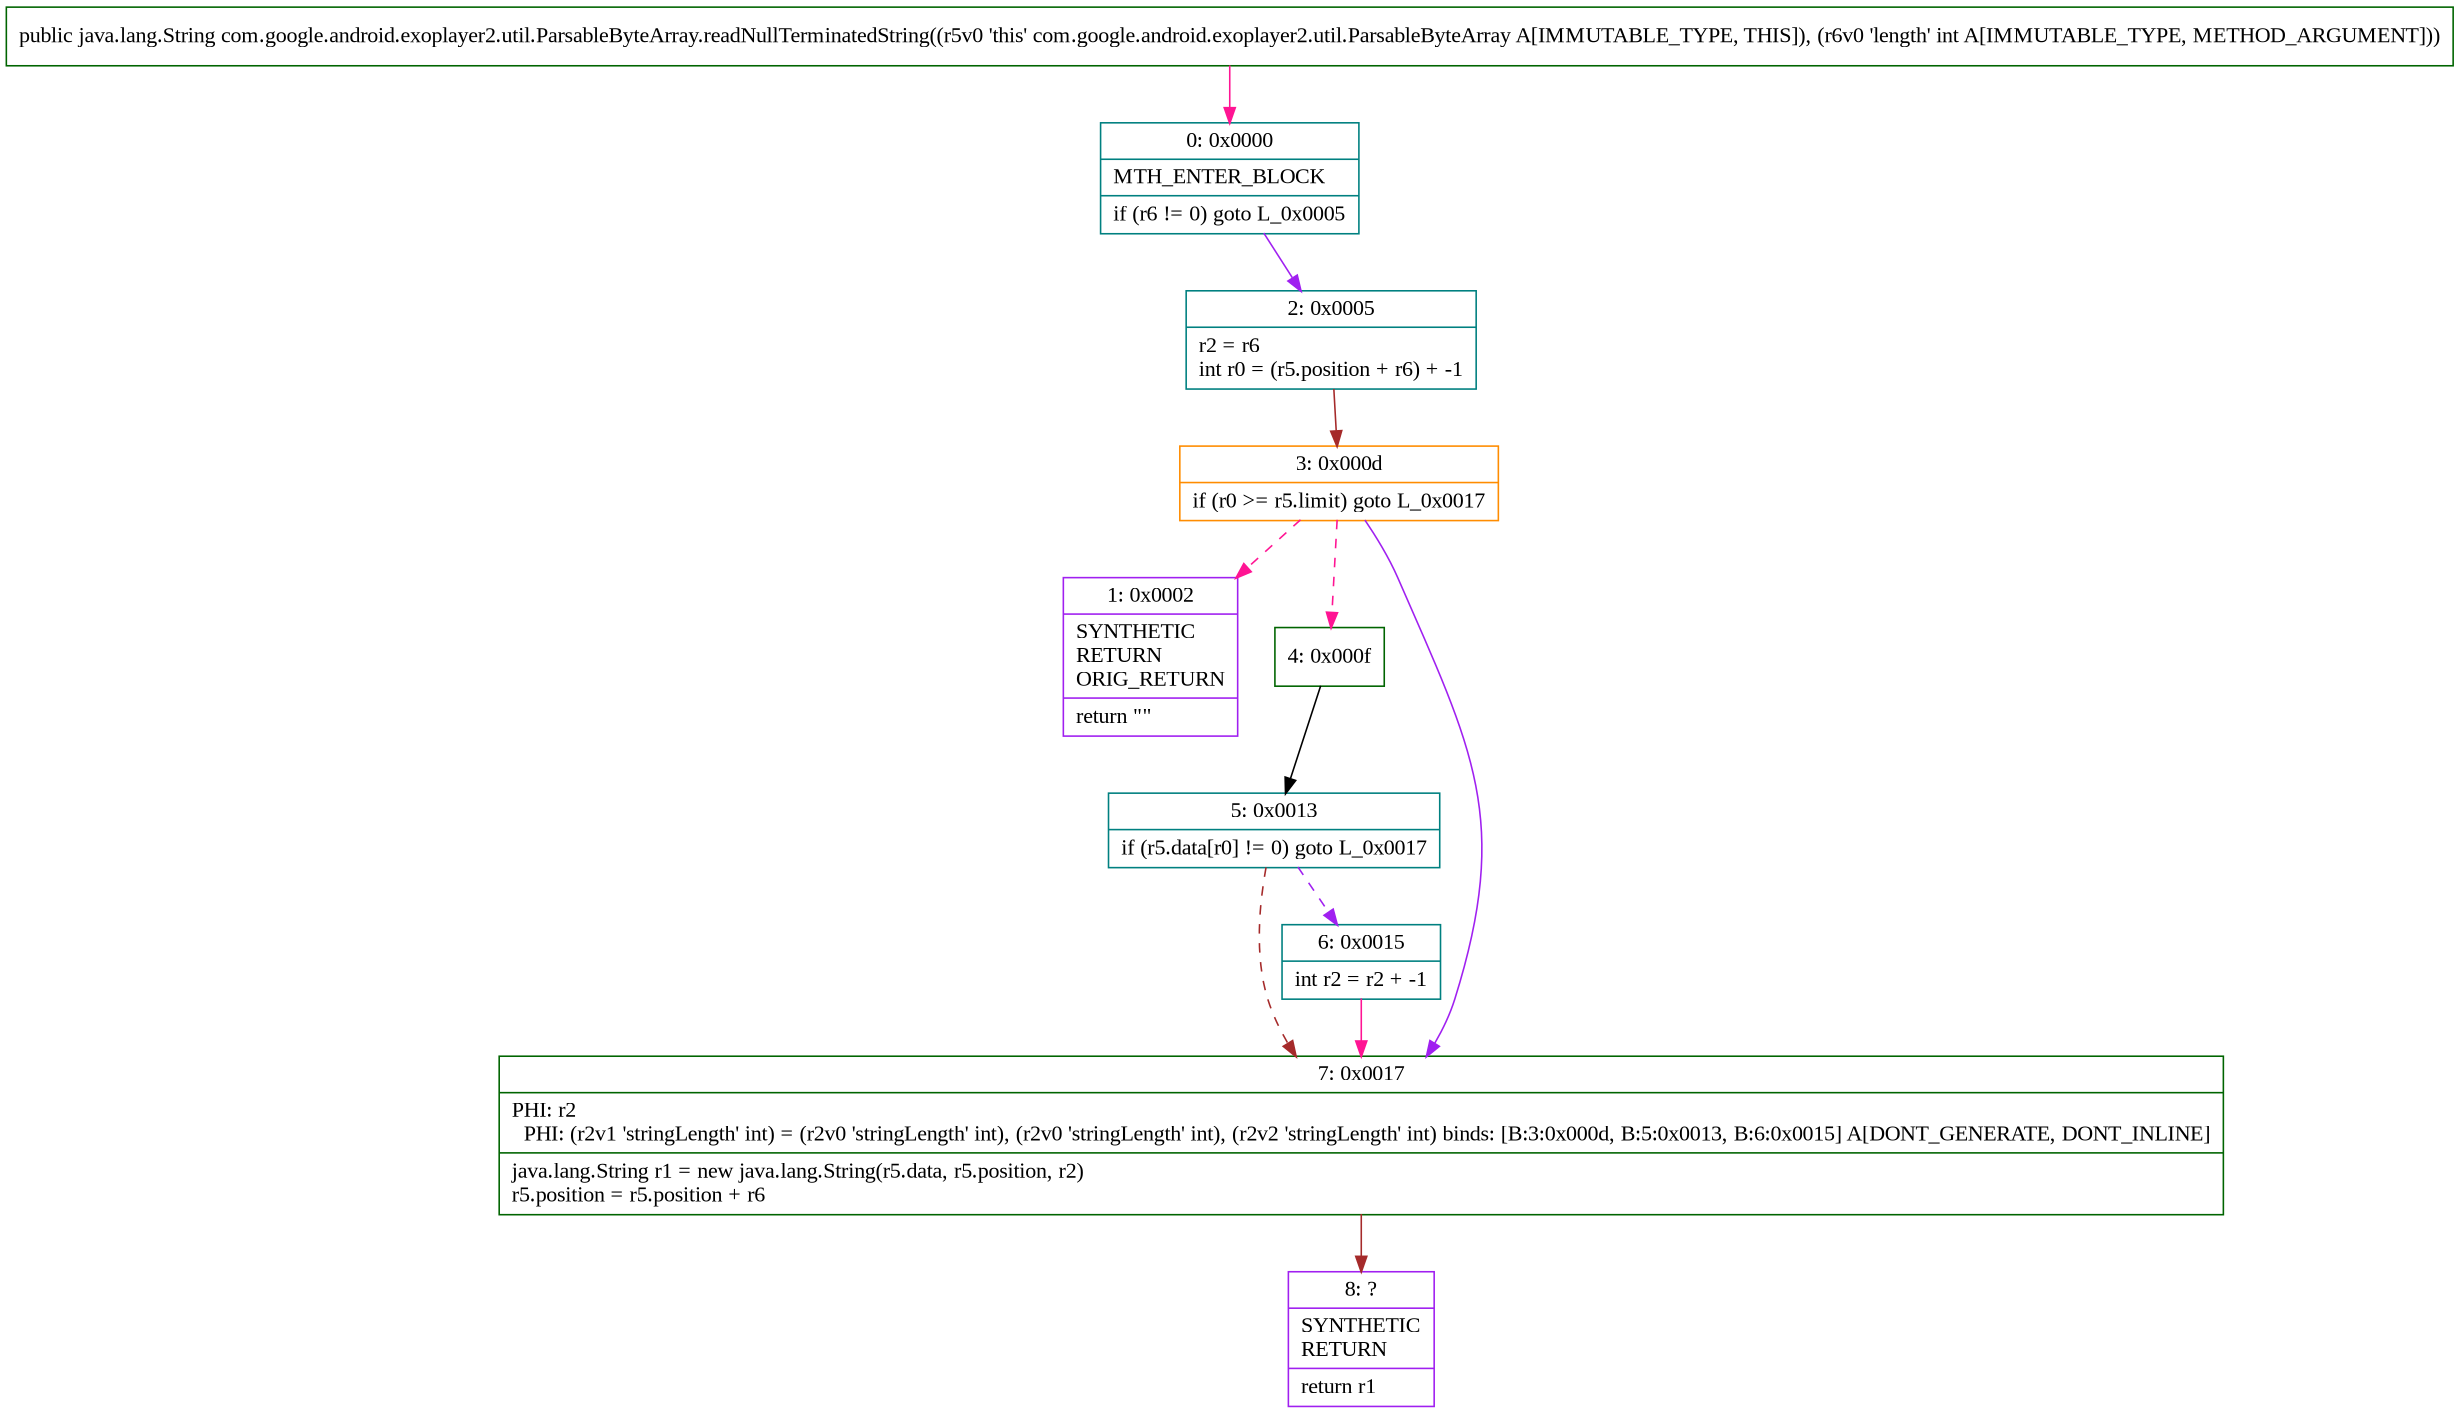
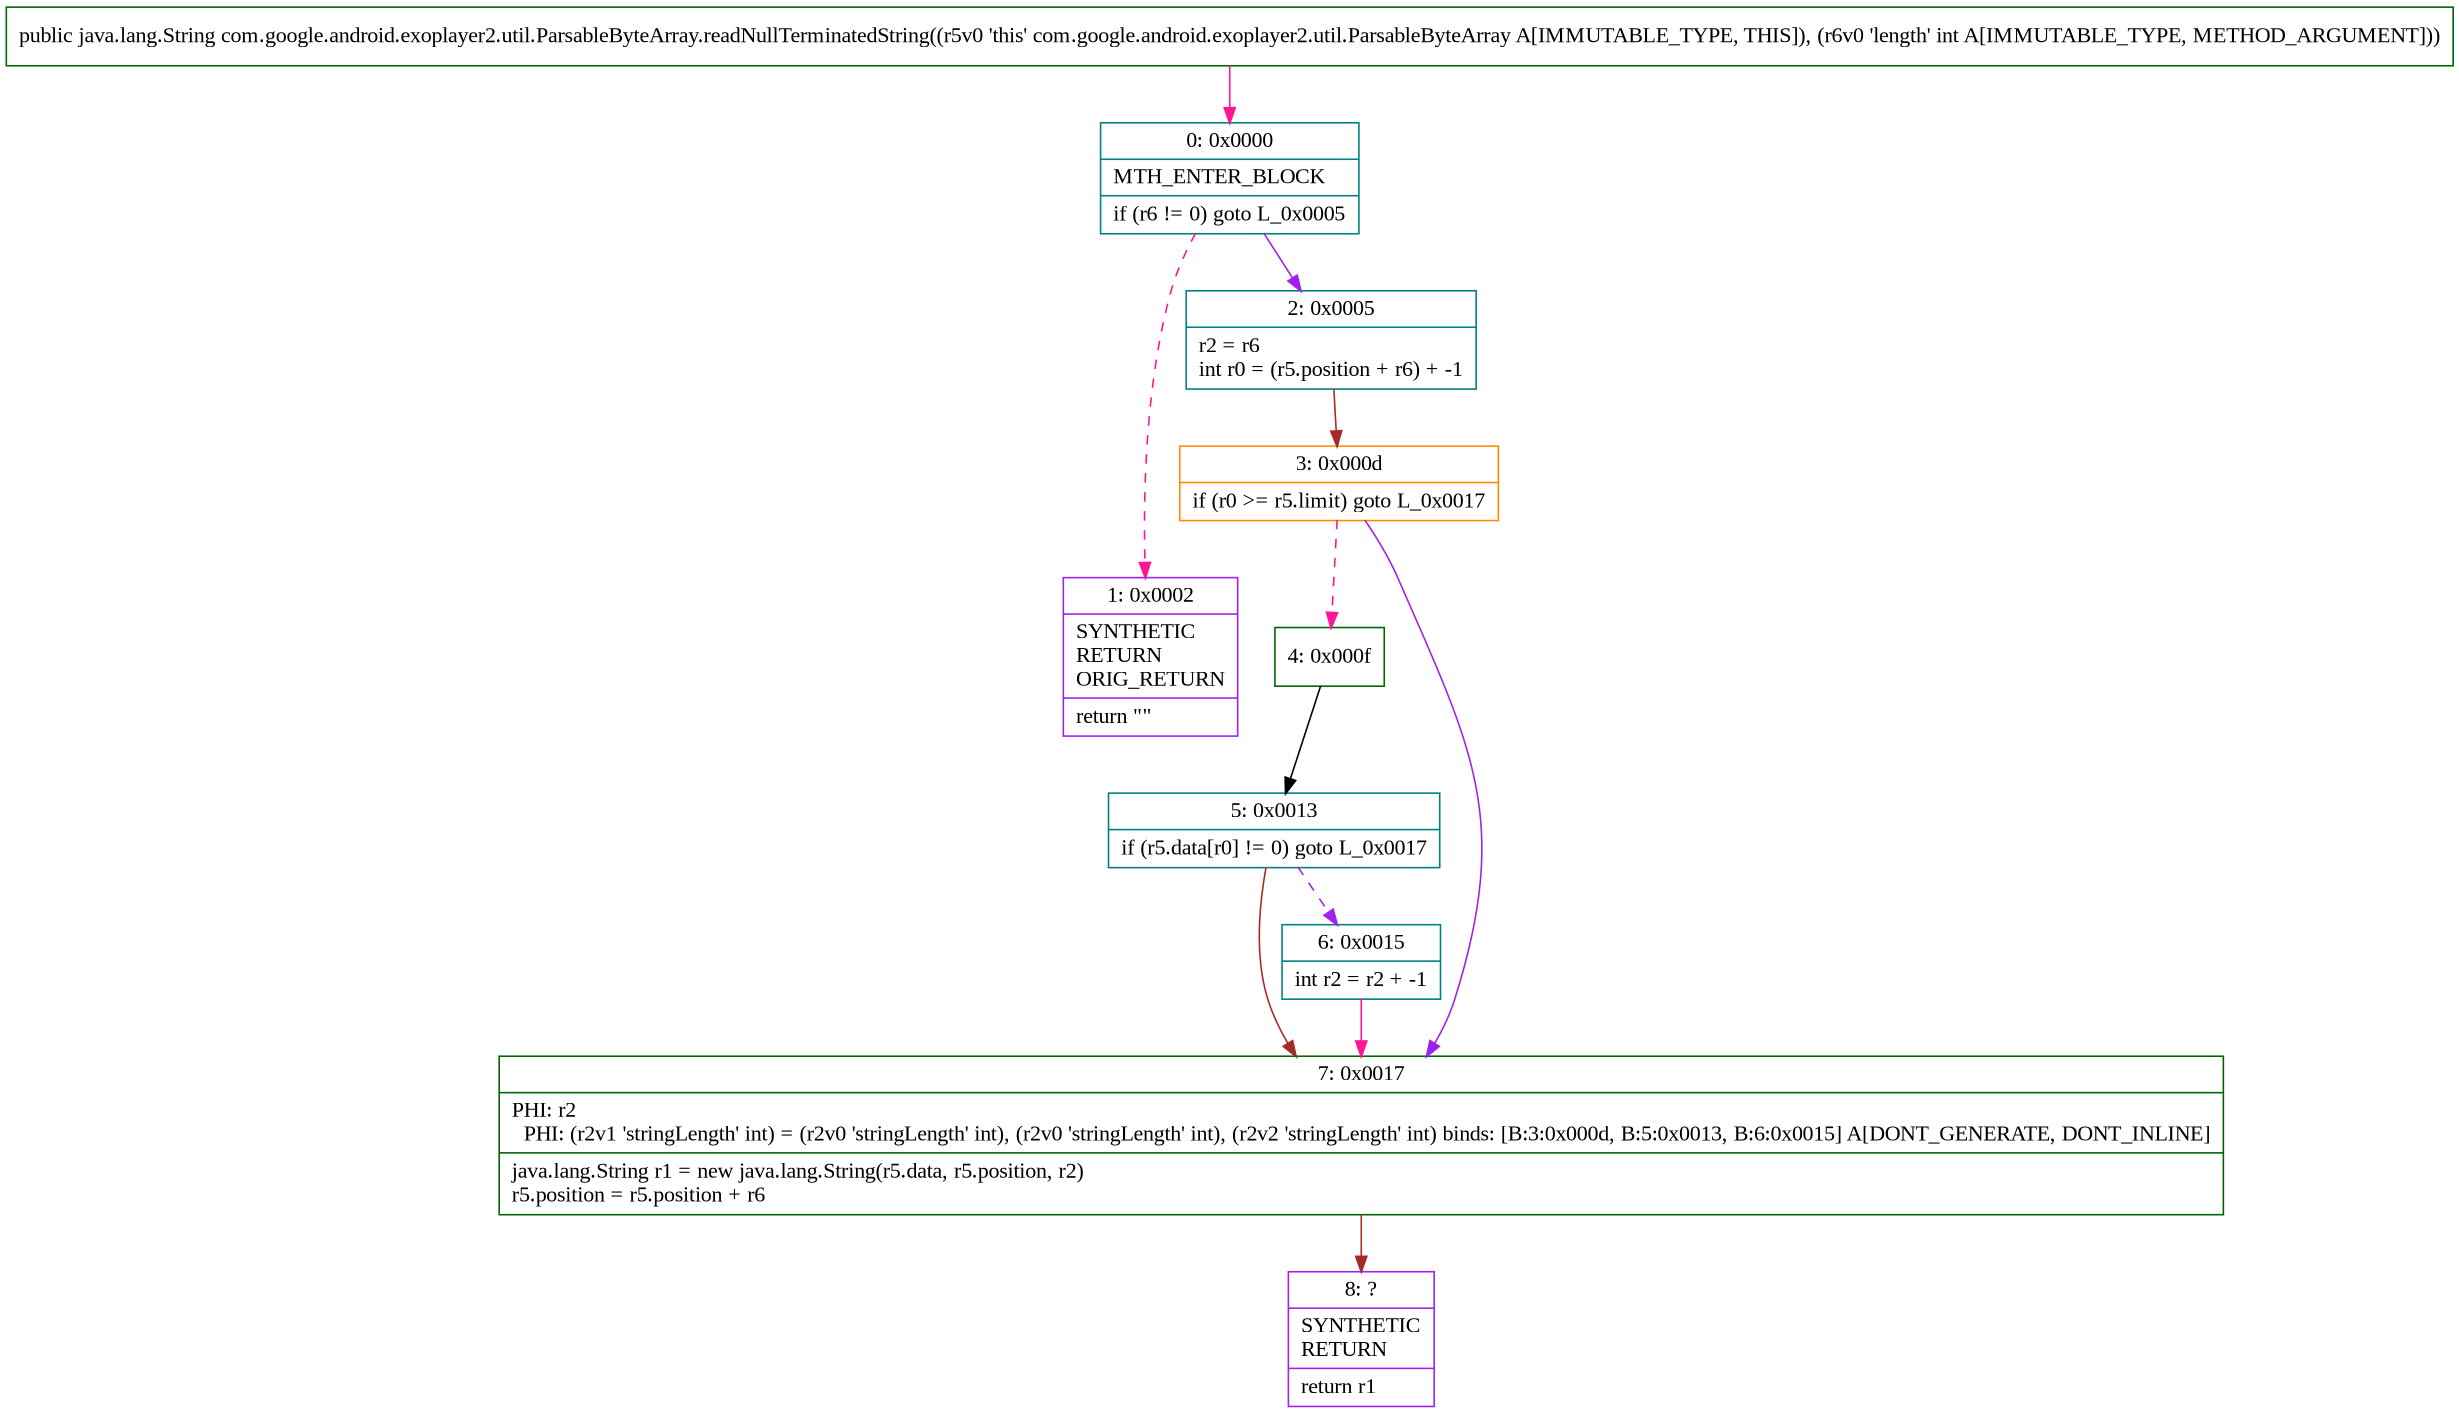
(1274, 544) -> (1152, 394)
(1260, 958) -> (1260, 958)
